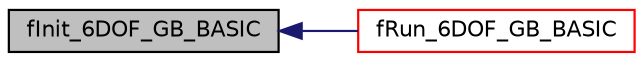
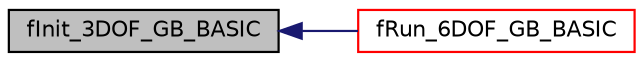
(144, 31) -> (144, 31)
